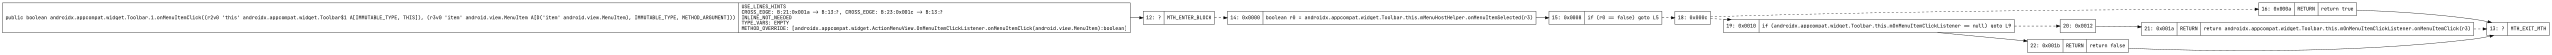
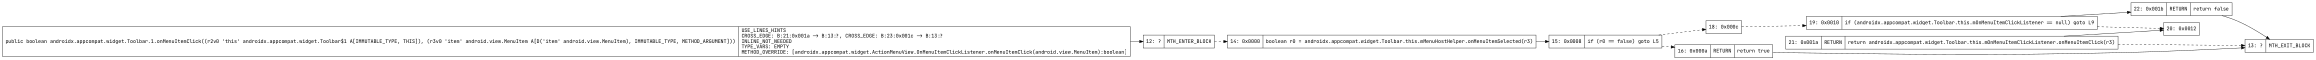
(1983, 11) -> (1667, 47)
(2117, 27) -> (2112, 33)
(2528, 29) -> (2290, 46)
